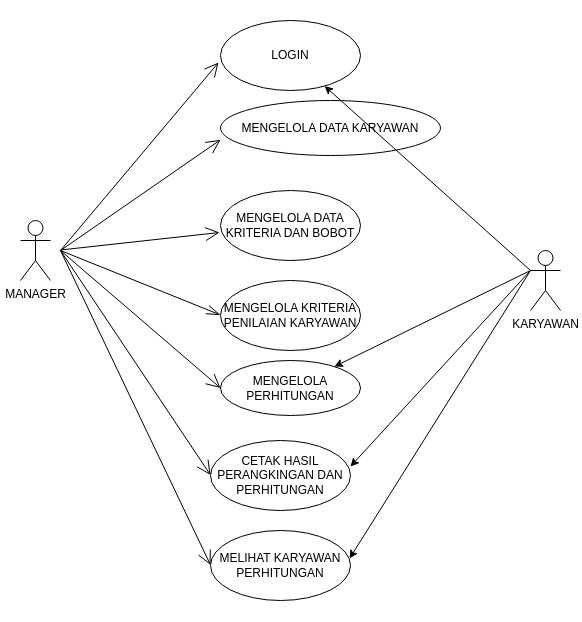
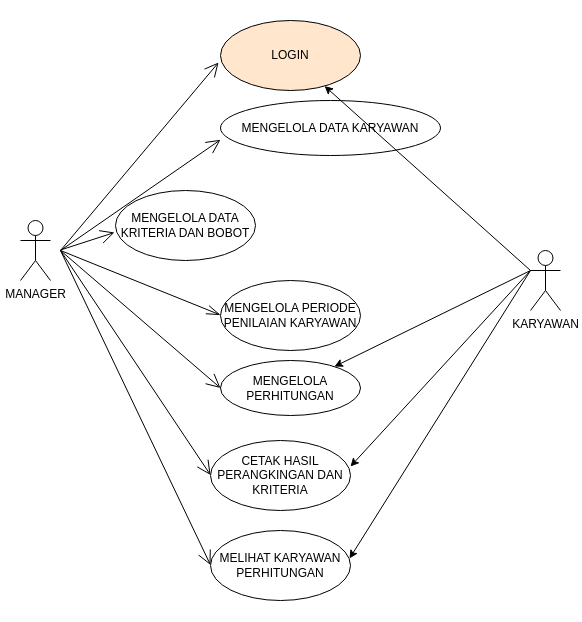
(291, 56) -> (291, 56)
(291, 226) -> (186, 226)
(291, 316) -> (291, 316)
(281, 476) -> (281, 476)
